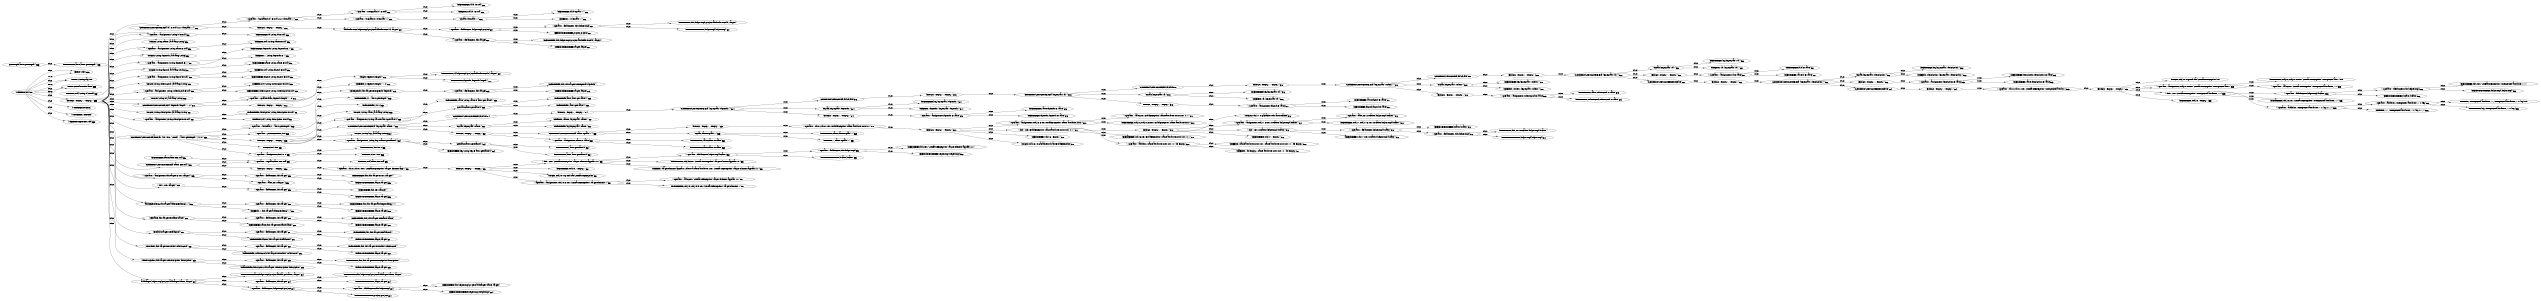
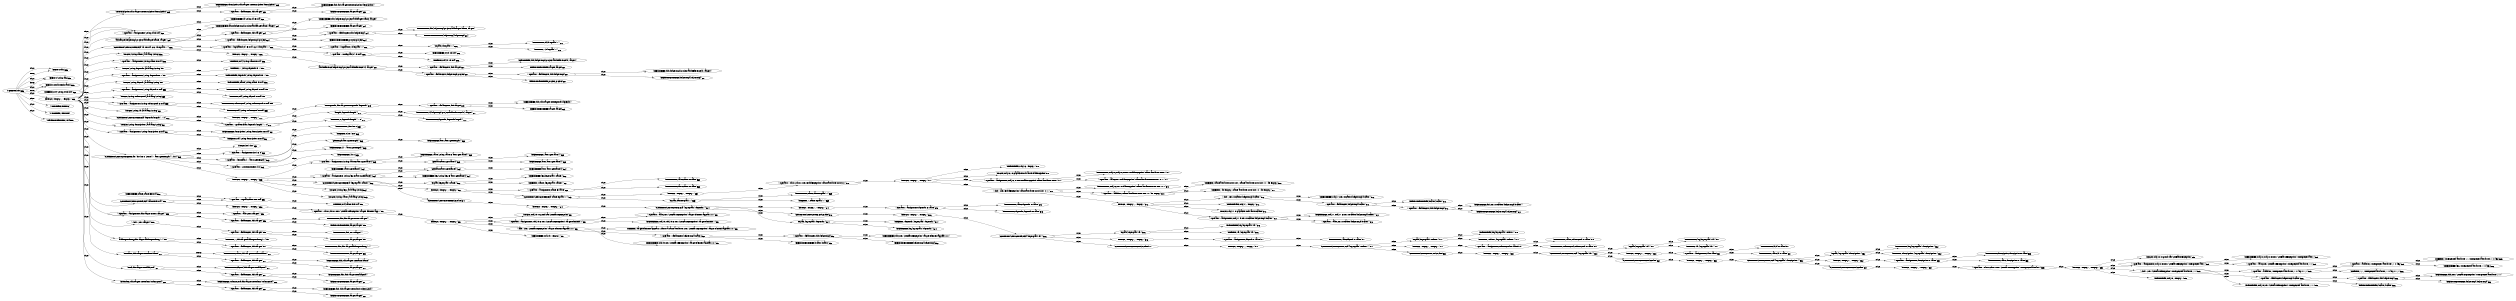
(1372, 107) -> none
(520, 146) -> (398, 169)
none -> (291, 152)
(224, 221) -> (199, 253)
